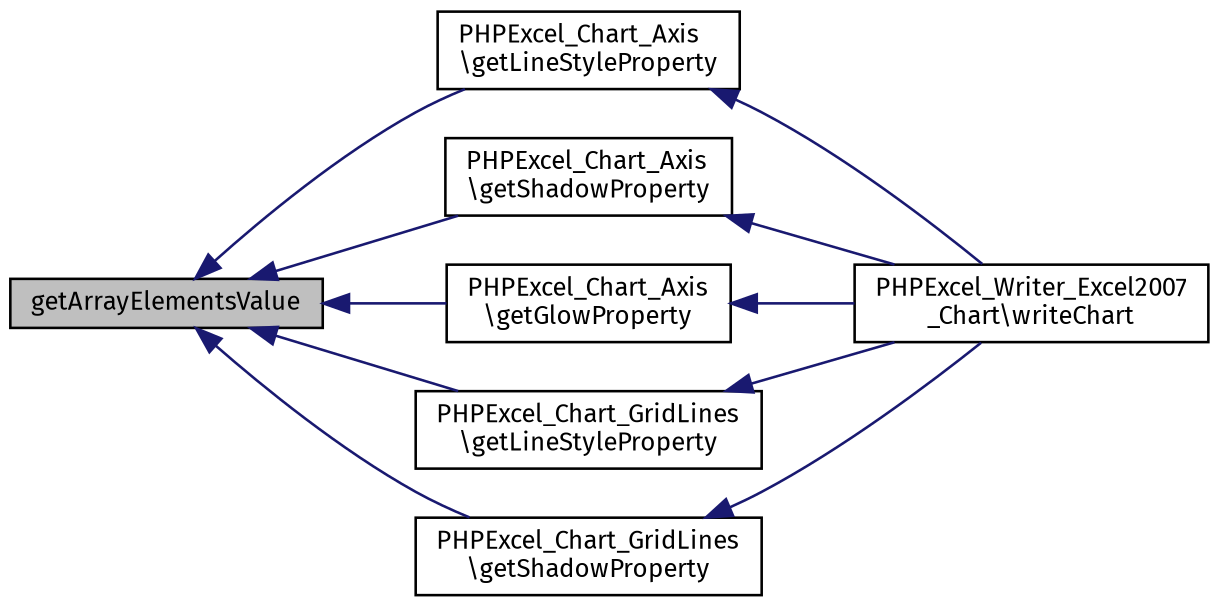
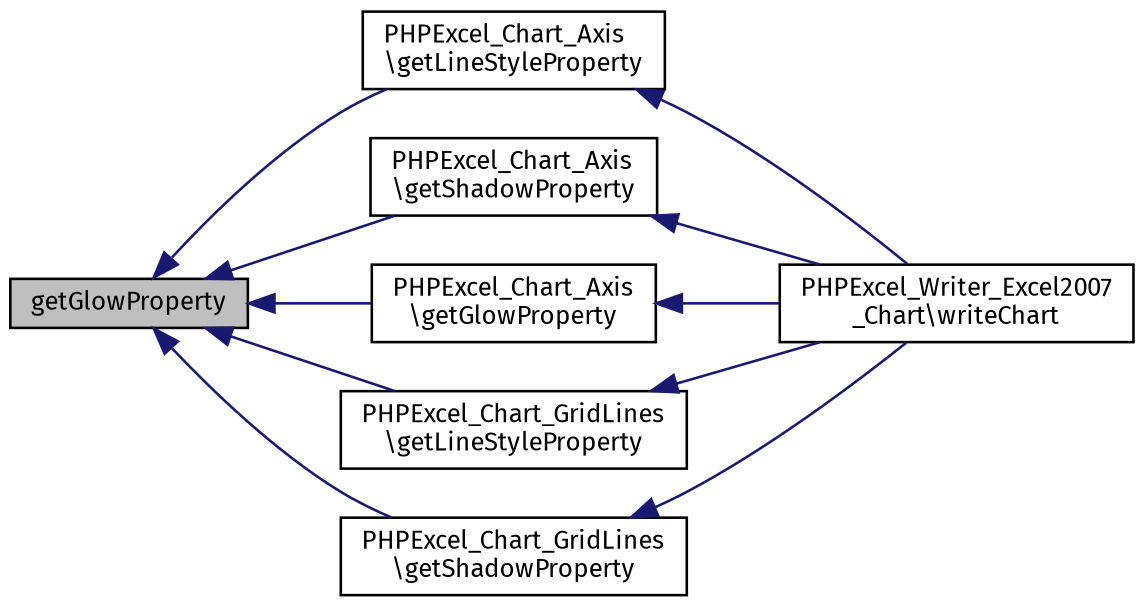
(167, 303) -> (129, 303)
